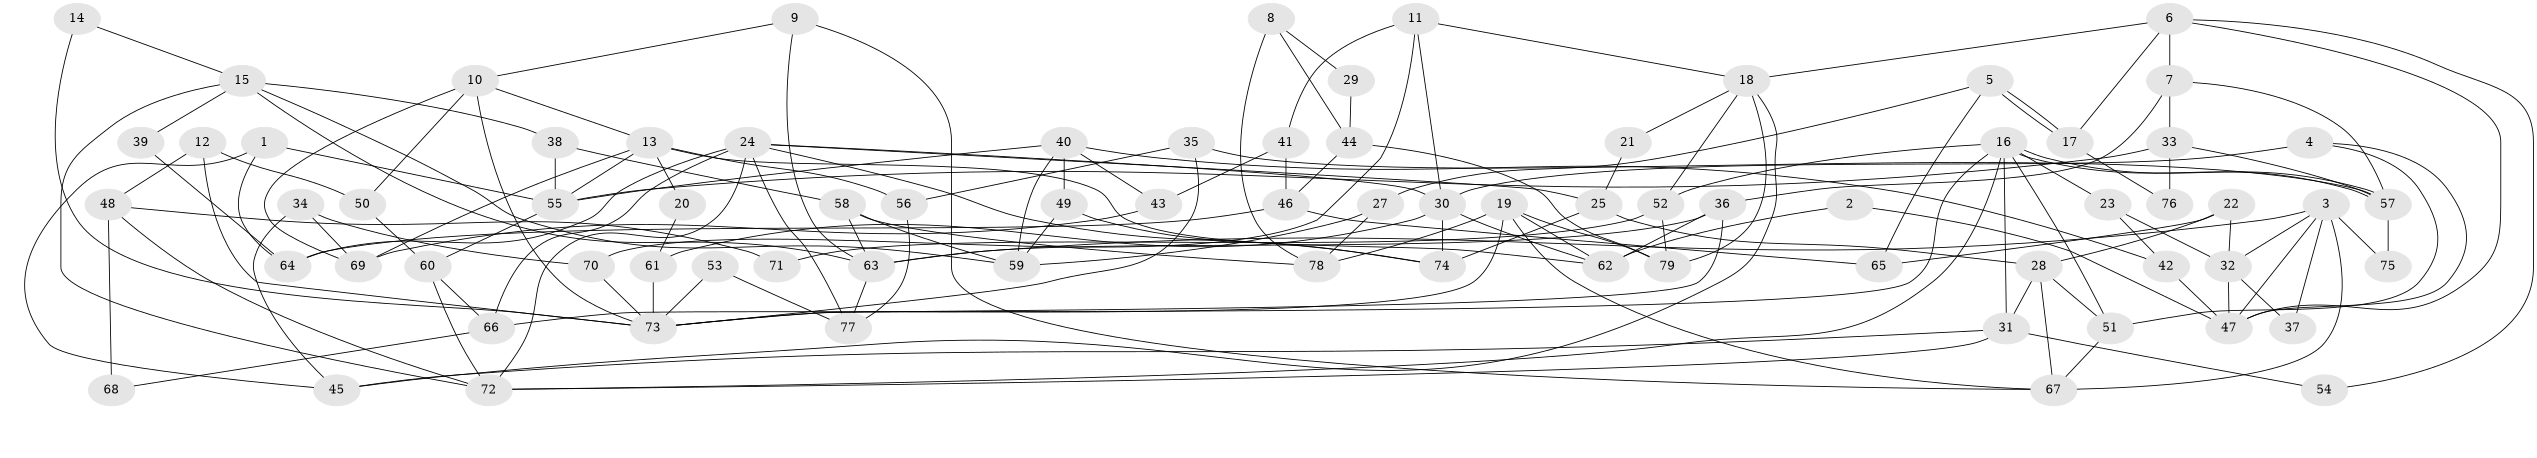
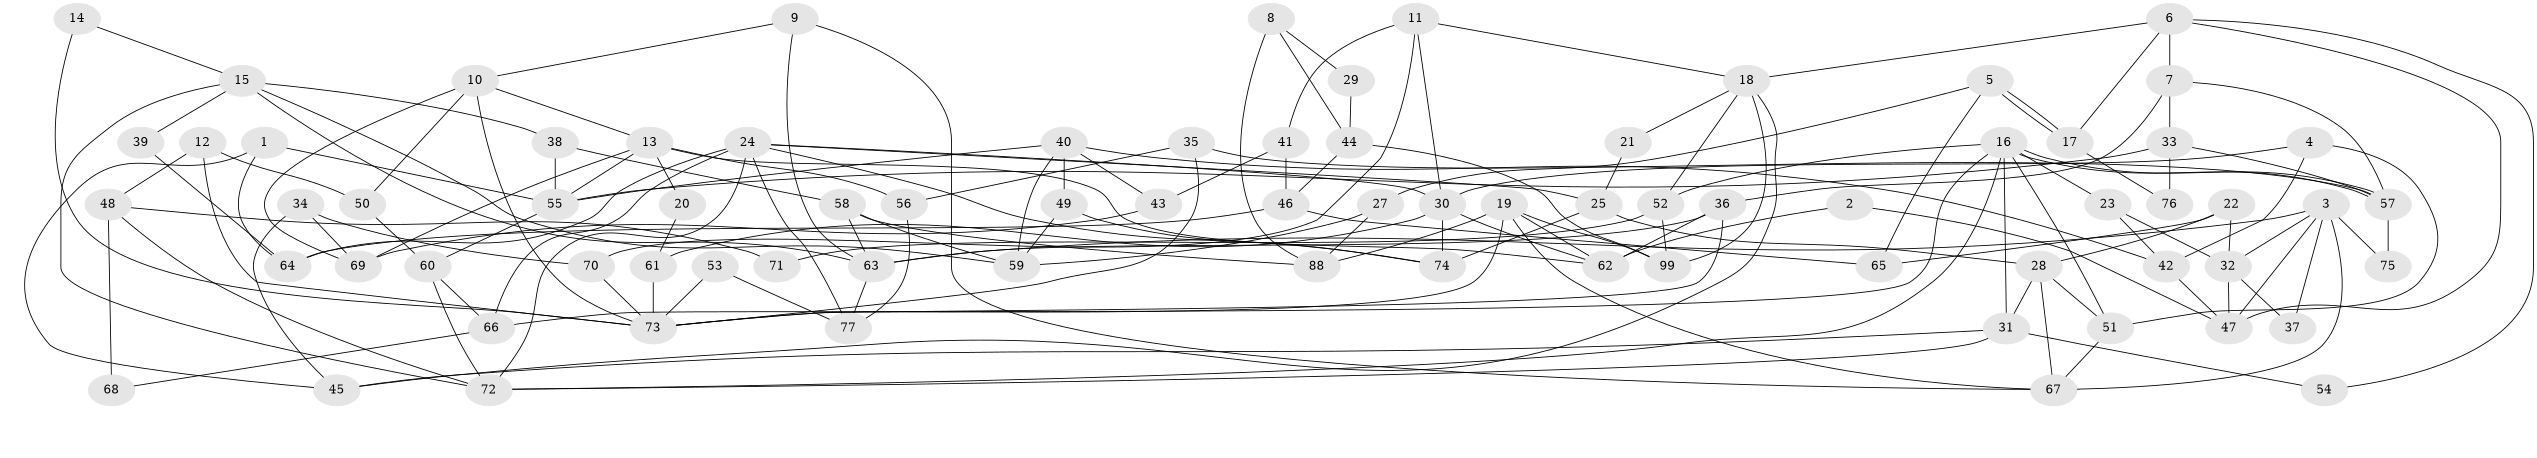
(1317, 267) -> (1317, 267)
(1668, 267) -> (1668, 267)
(2454, 273) -> (2247, 228)
